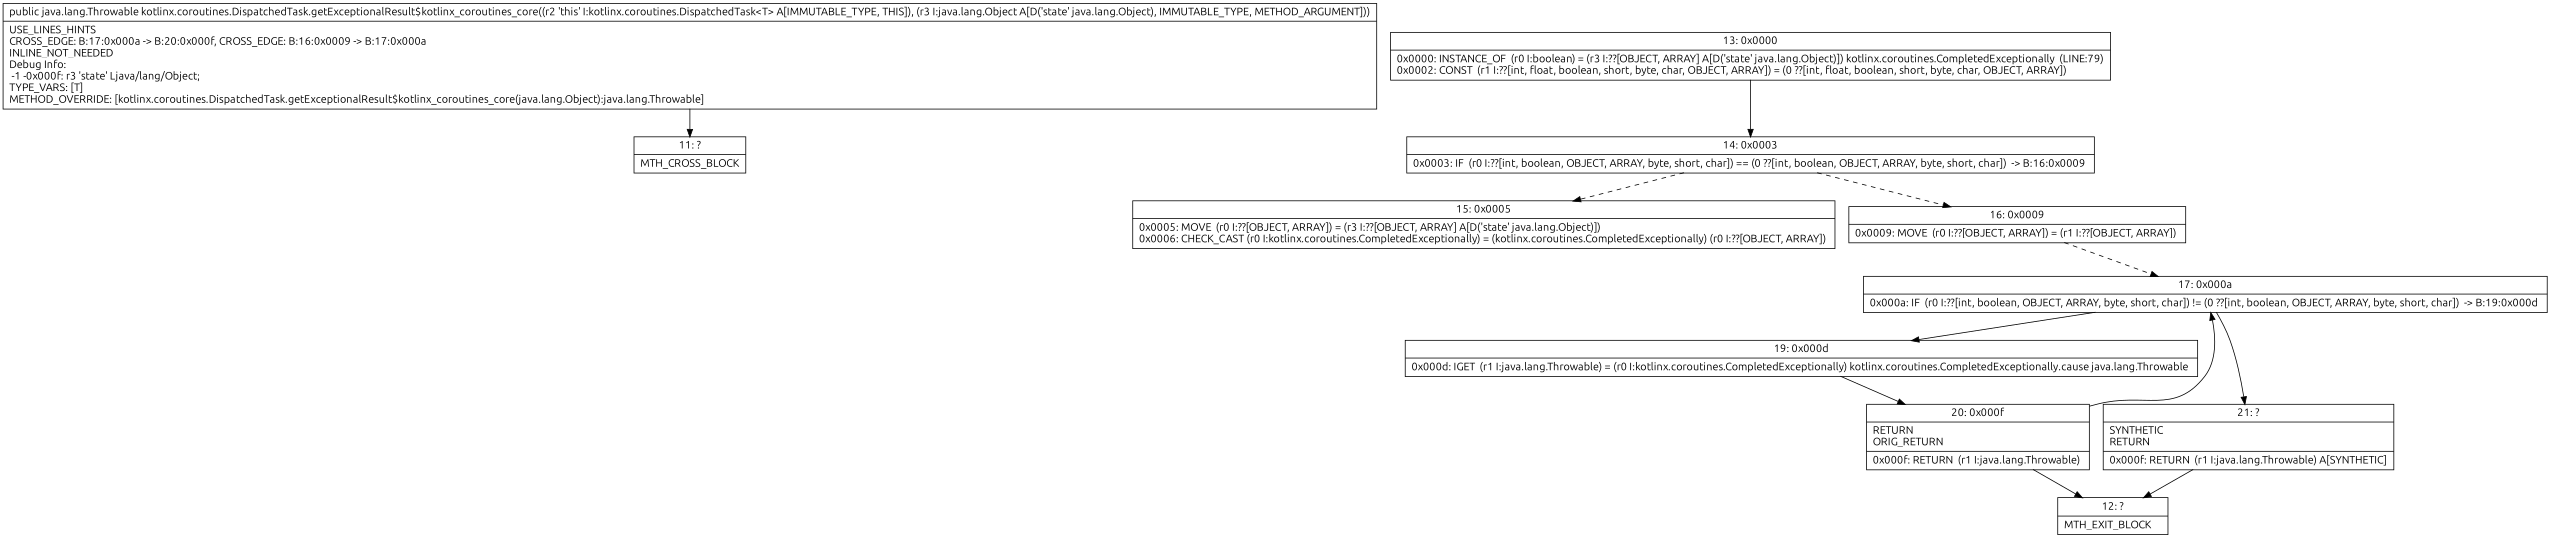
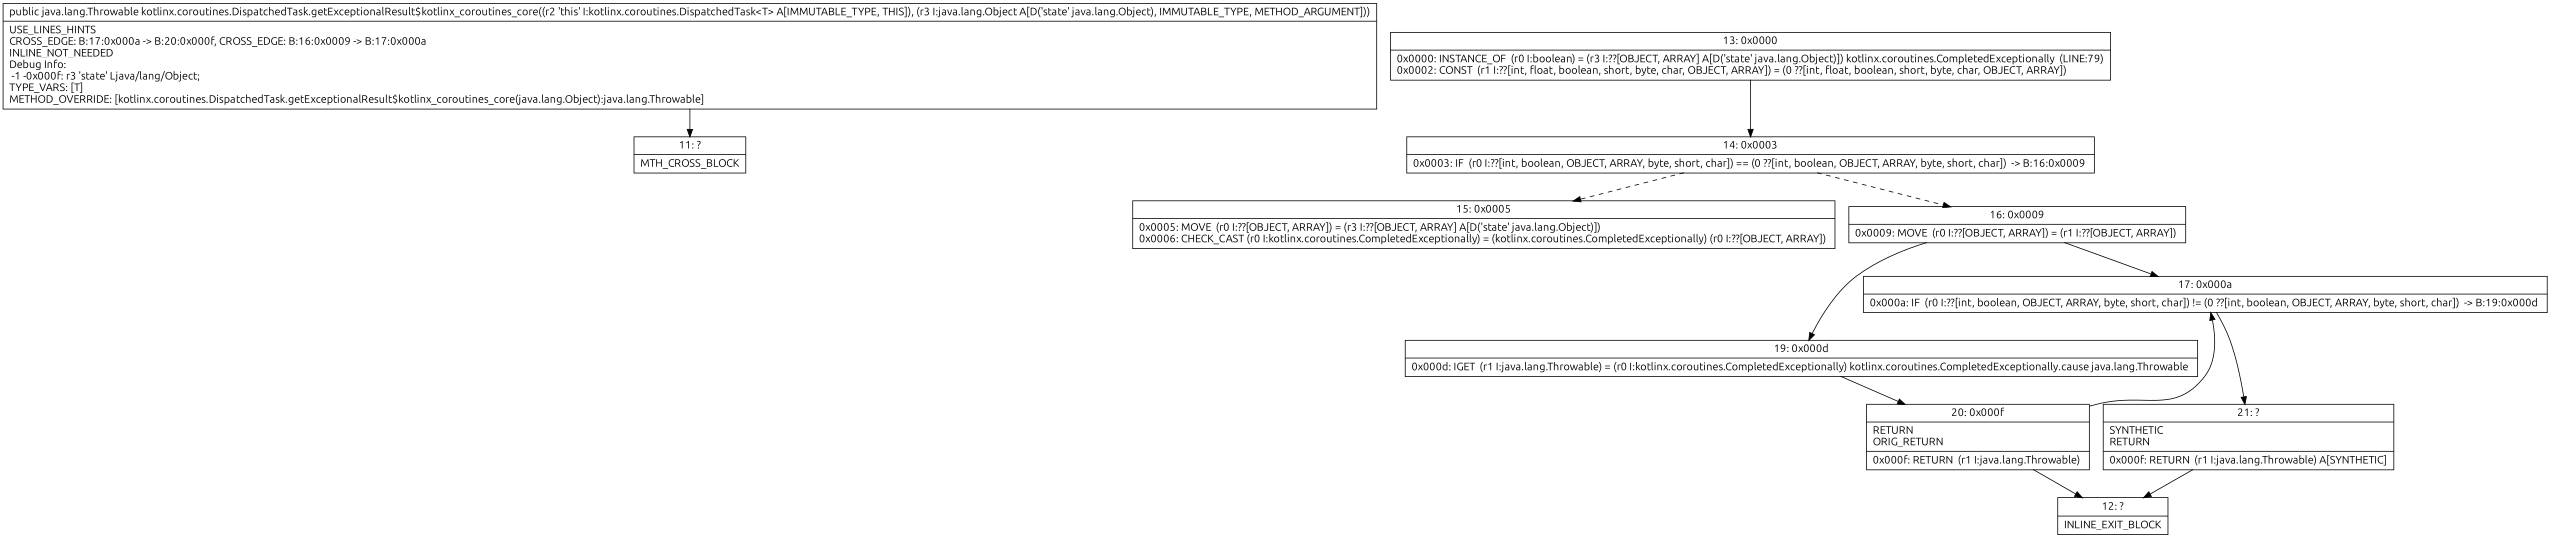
(2107, 258) -> (2107, 258)
(2007, 326) -> (1859, 275)
(2108, 525) -> (2113, 525)
